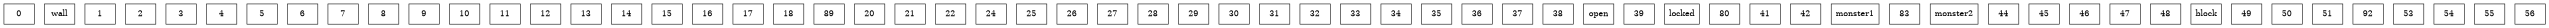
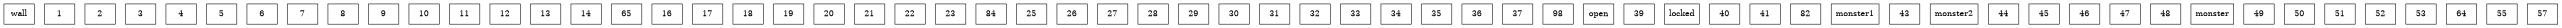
(19, 14) -> none
(667, 14) -> (627, 14)
(829, 14) -> (789, 14)
none -> (951, 14)
(991, 14) -> (991, 14)
(1558, 14) -> (1558, 14)
(1725, 14) -> (1725, 14)
(1806, 14) -> (1806, 14)
(1905, 14) -> (1905, 14)
(2206, 14) -> (2212, 14)
(2368, 14) -> (2380, 14)
(2449, 14) -> (2462, 14)
(2530, 14) -> (2542, 14)
